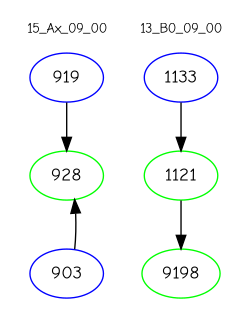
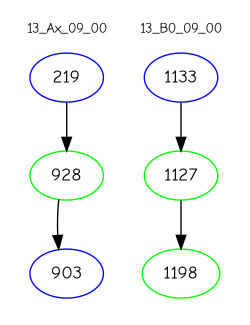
(67, 29) -> (67, 29)
(67, 78) -> (67, 78)
(181, 176) -> (181, 176)
(76, 231) -> (58, 218)
(181, 274) -> (181, 274)
